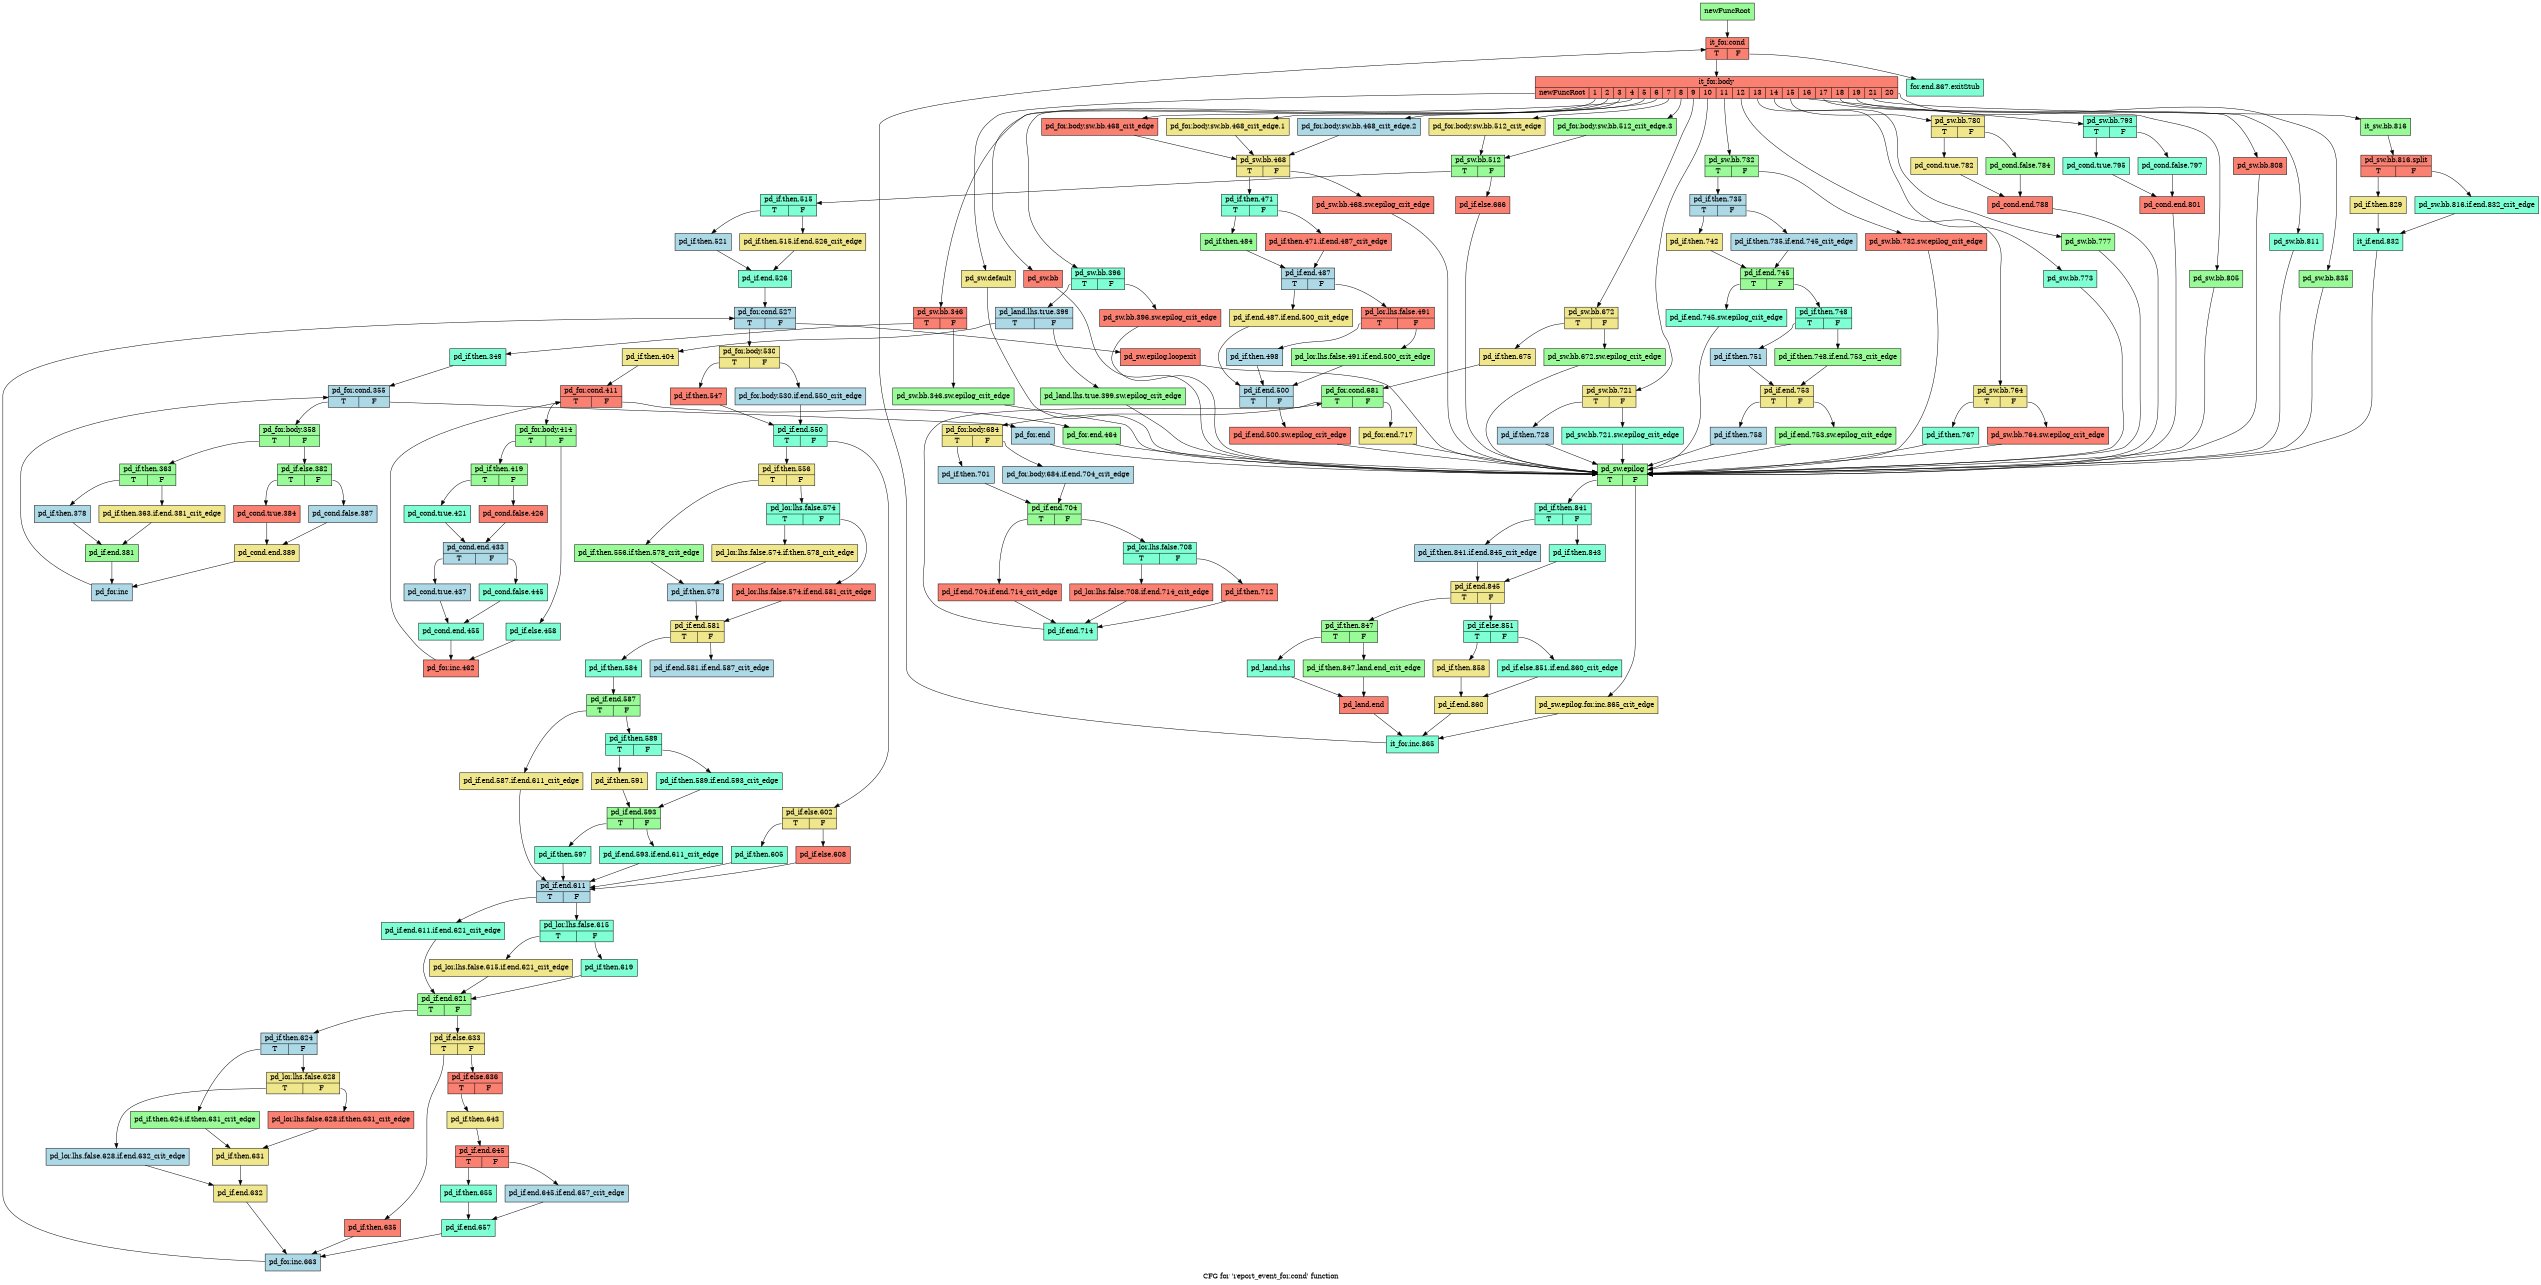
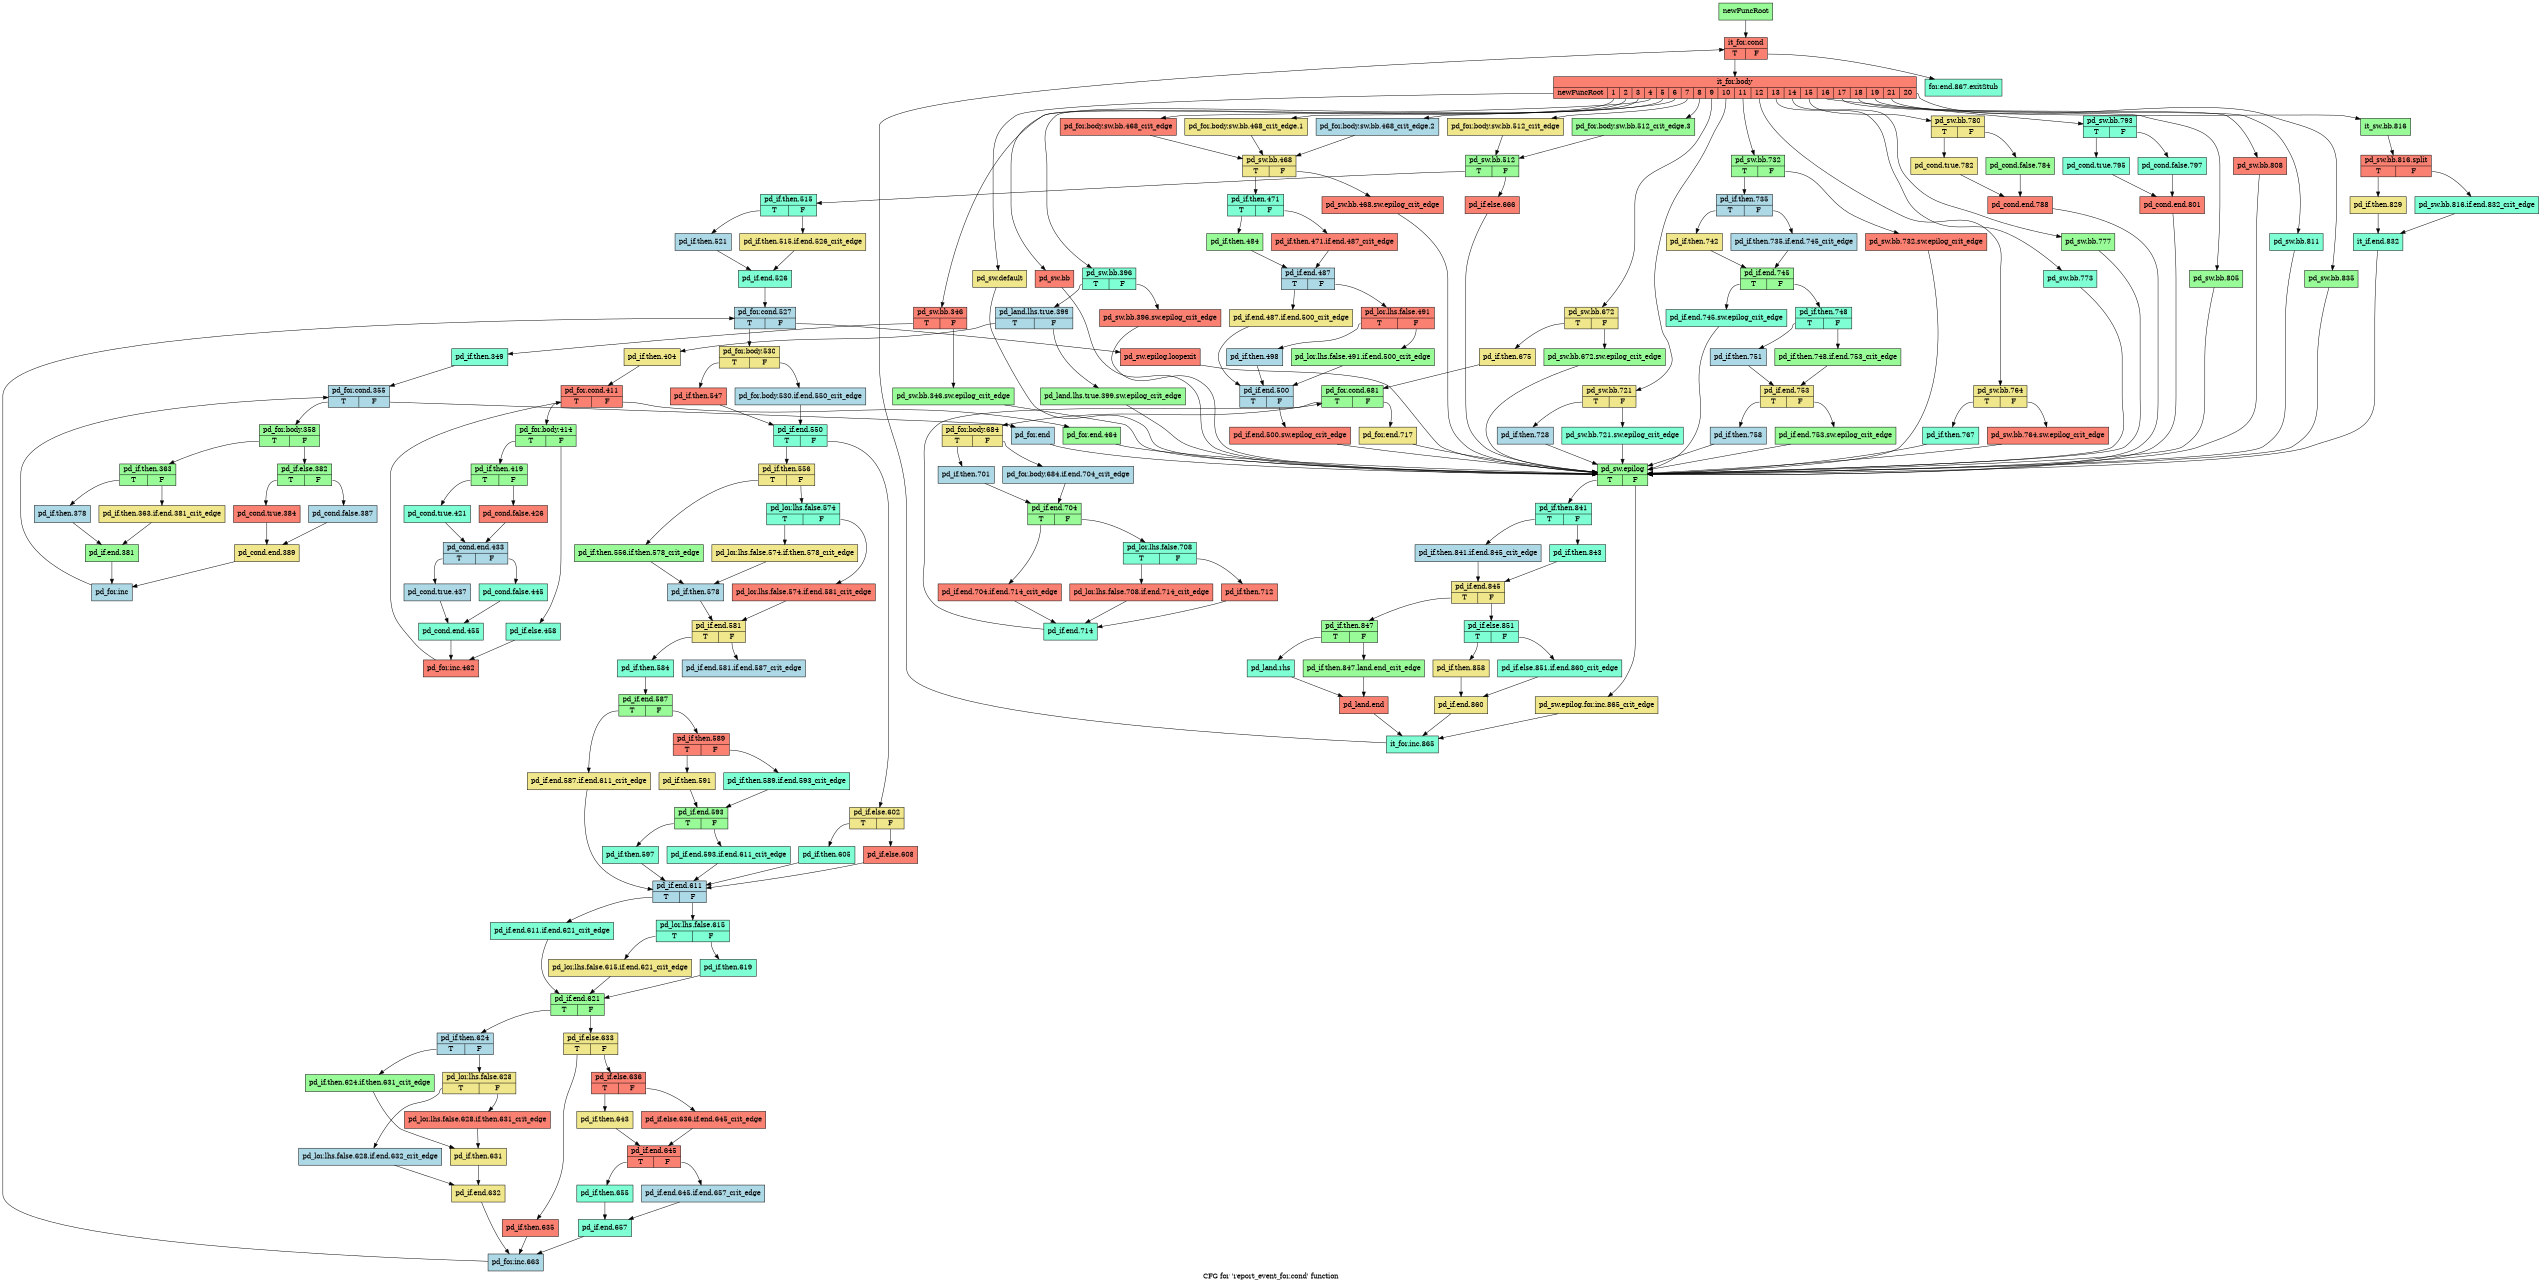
(634, 744) -> (701, 744)
none -> (704, 1120)
